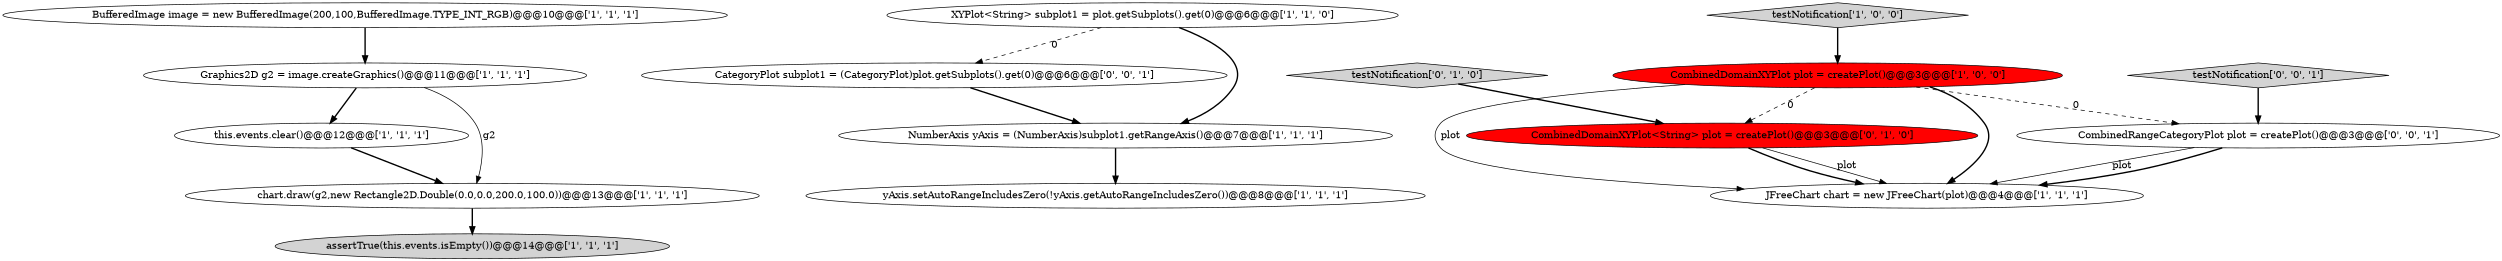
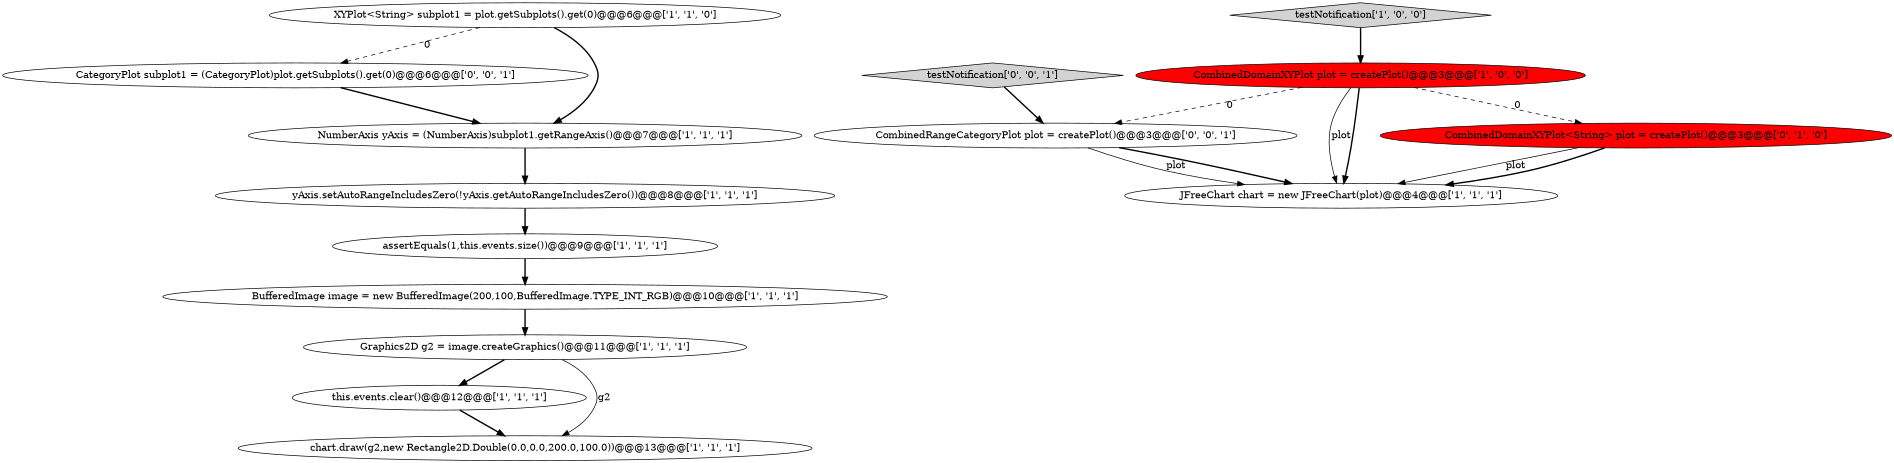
(1417, 75) -> none
(472, 246) -> none
none -> (525, 246)
